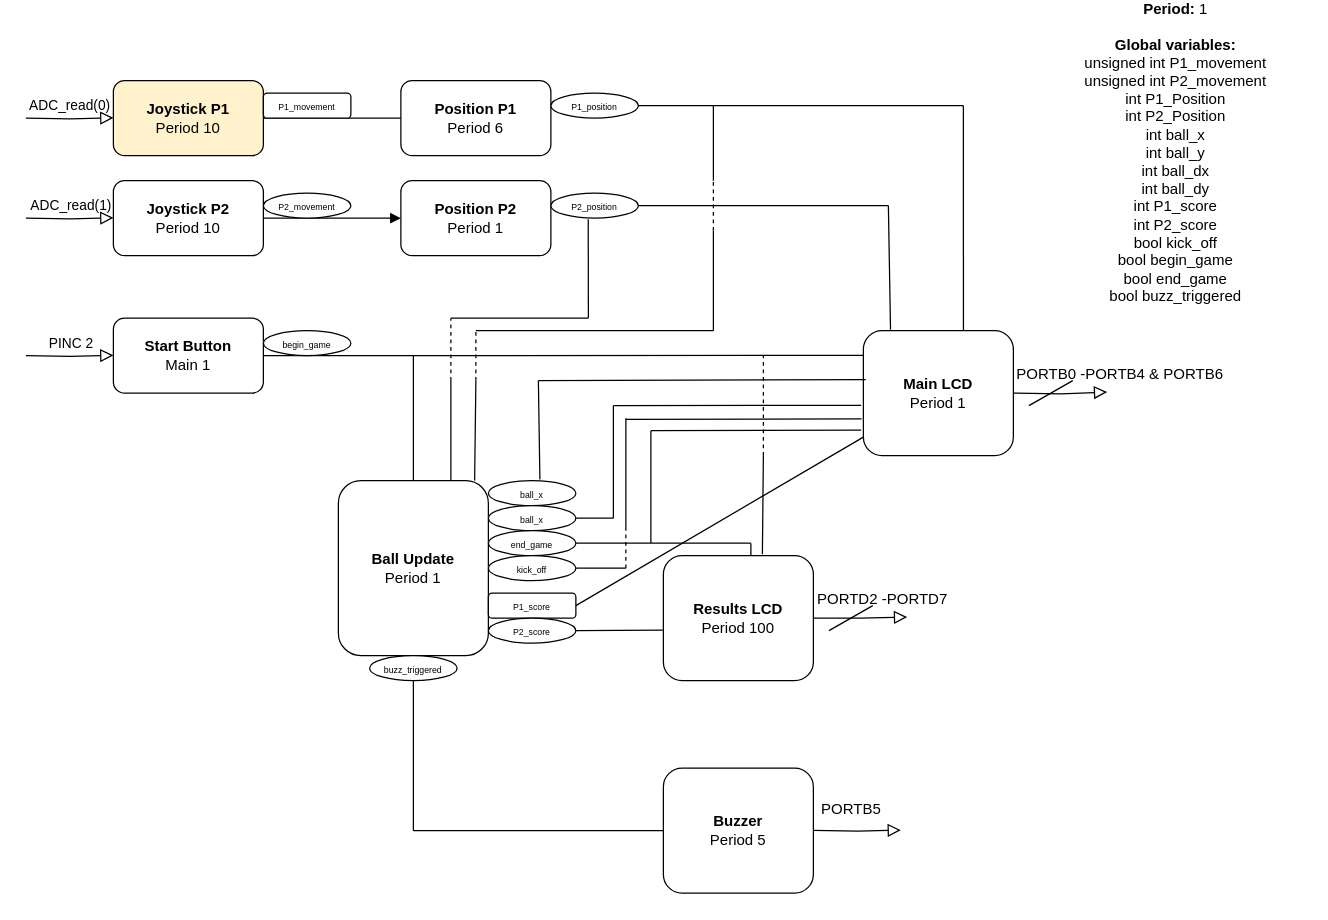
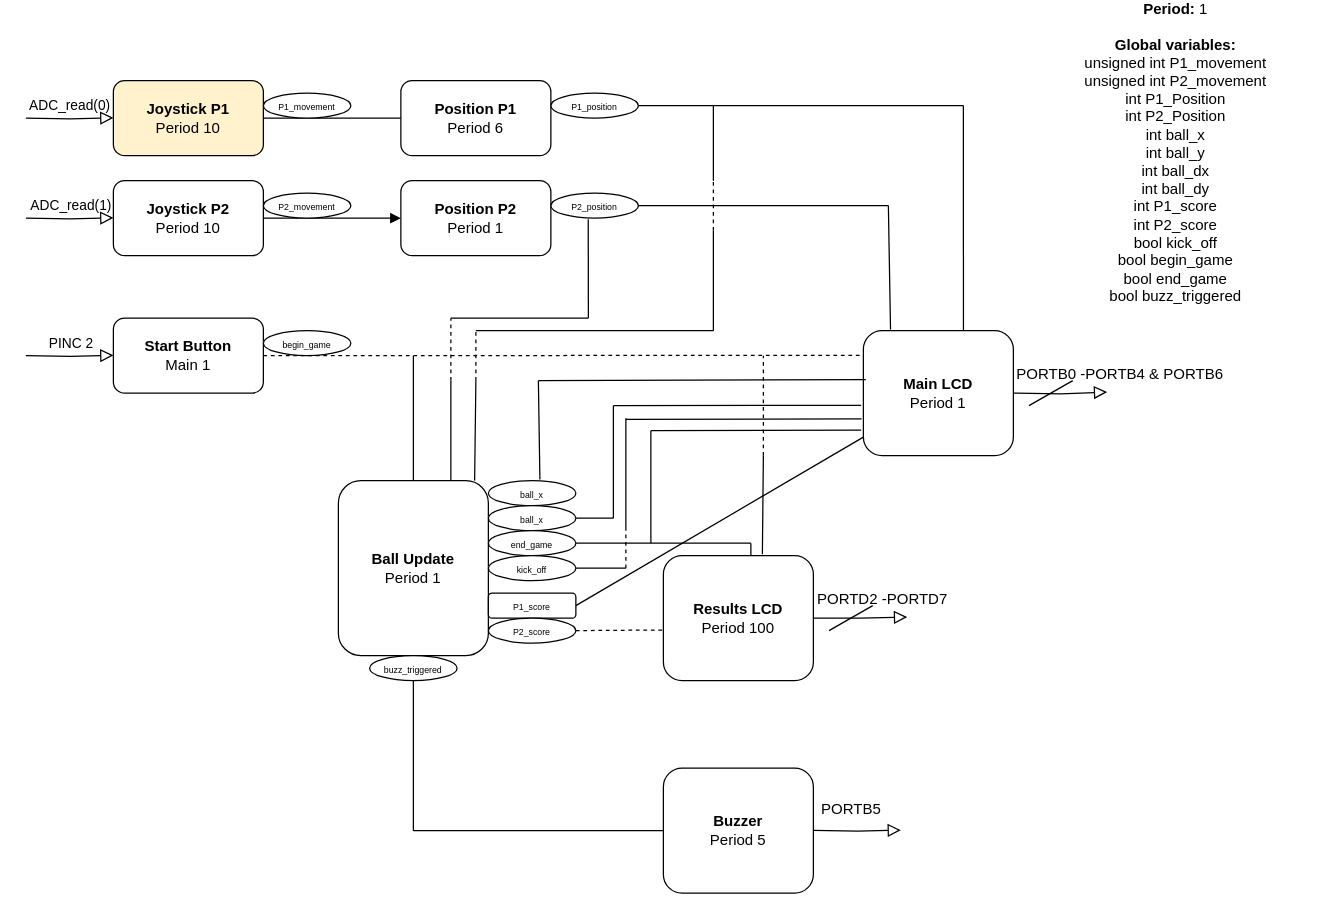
(307, 106) -> (307, 106)
(591, 355) -> (591, 355)
(618, 630) -> (618, 630)
